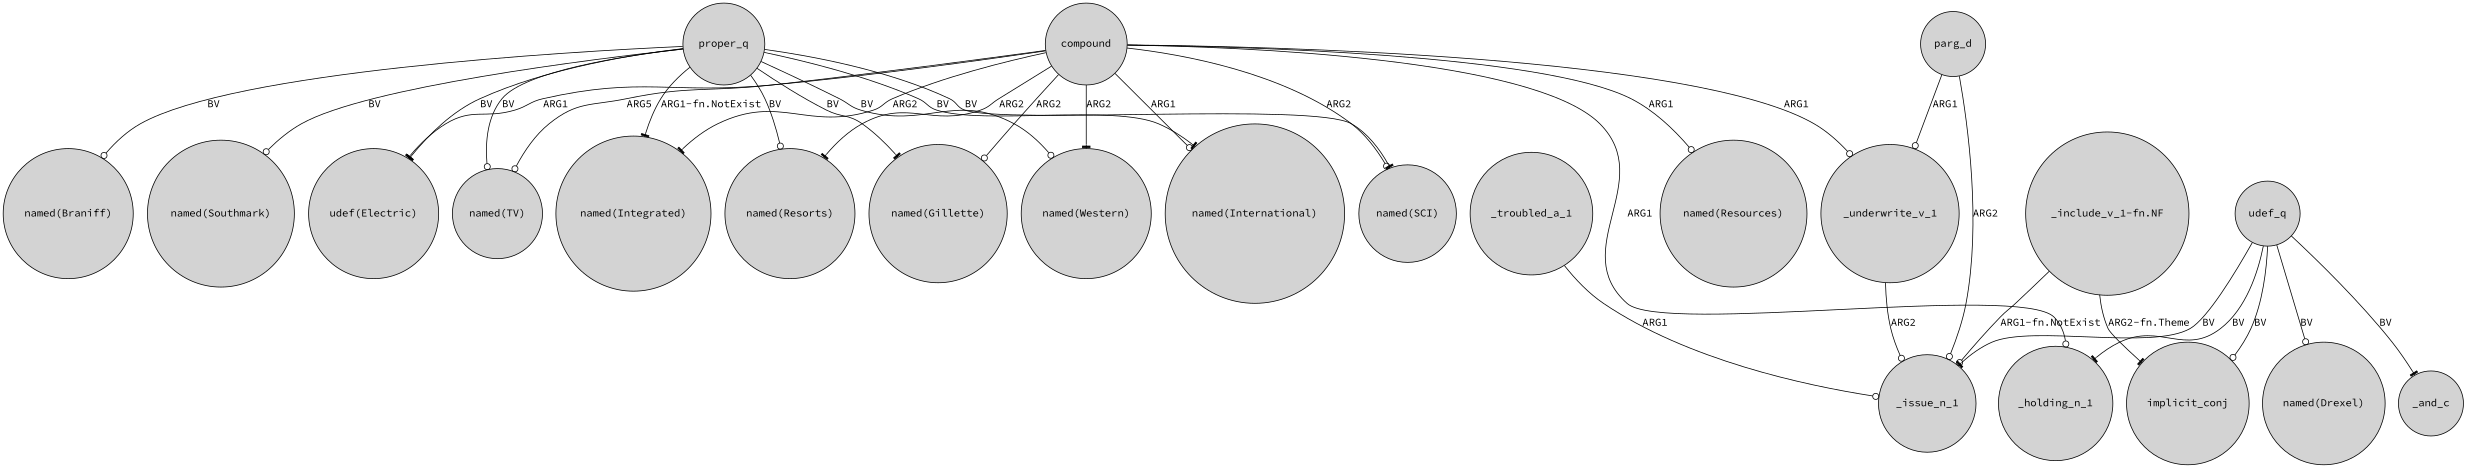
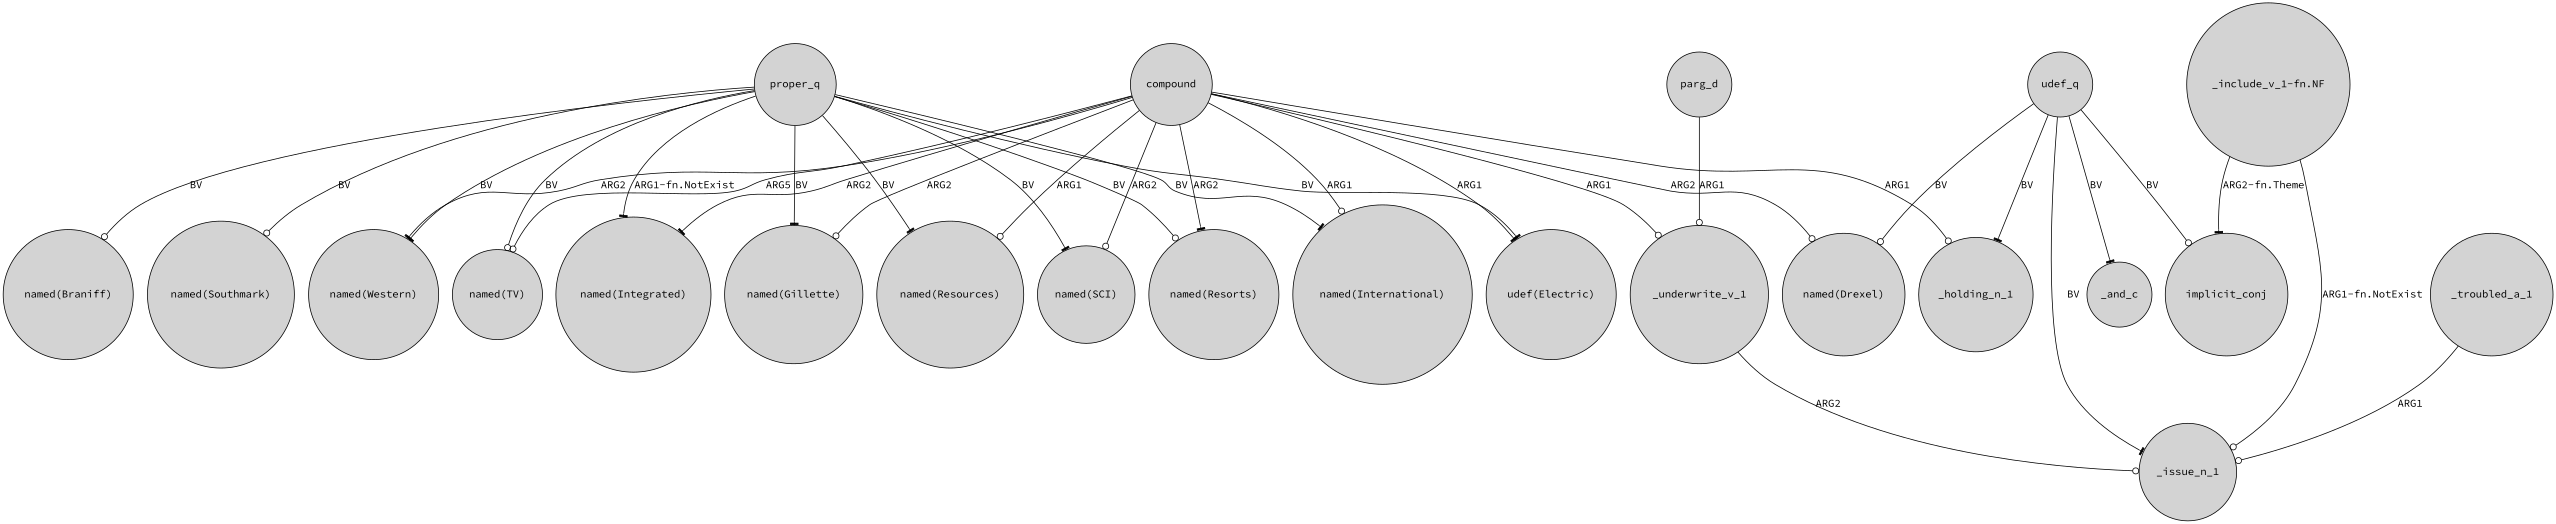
(852, 107) -> (572, 141)
none -> (1516, 159)
none -> (866, 168)
(1973, 216) -> none
